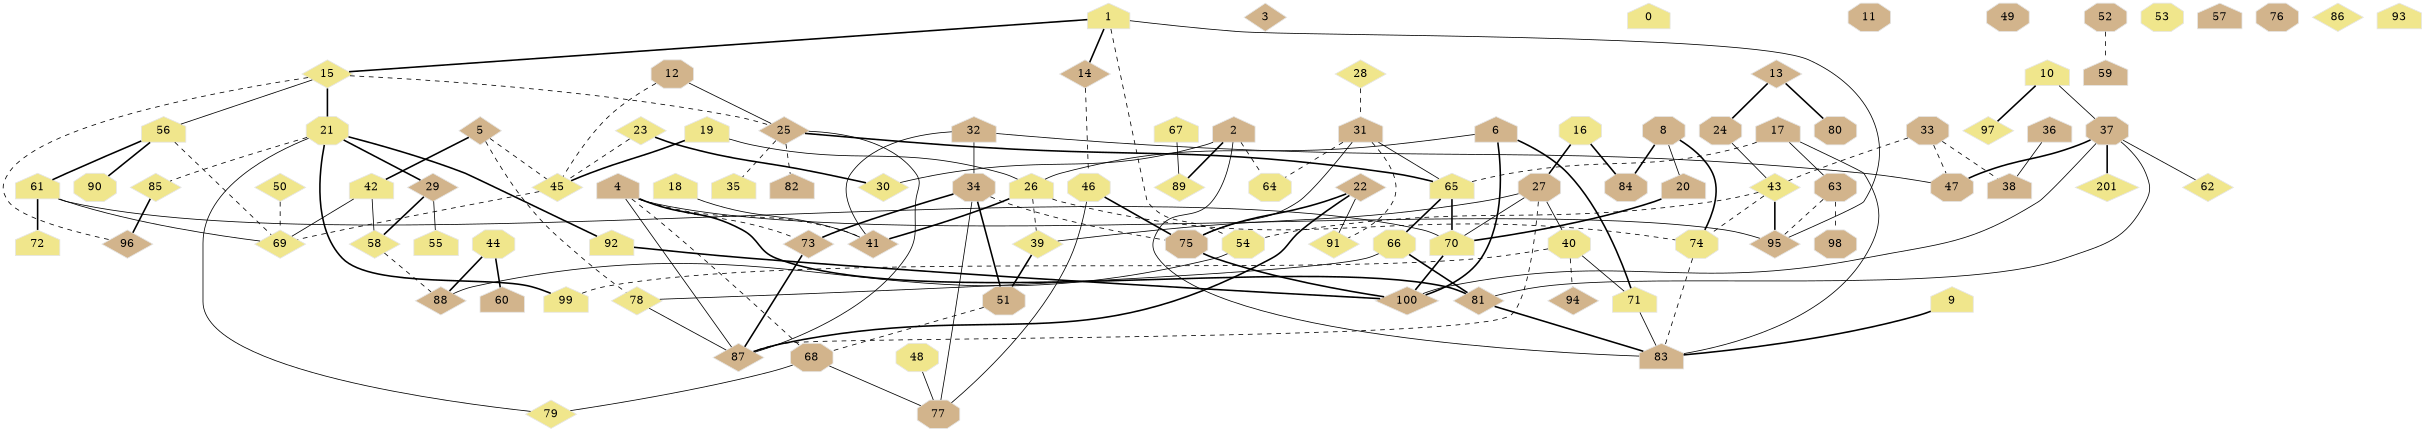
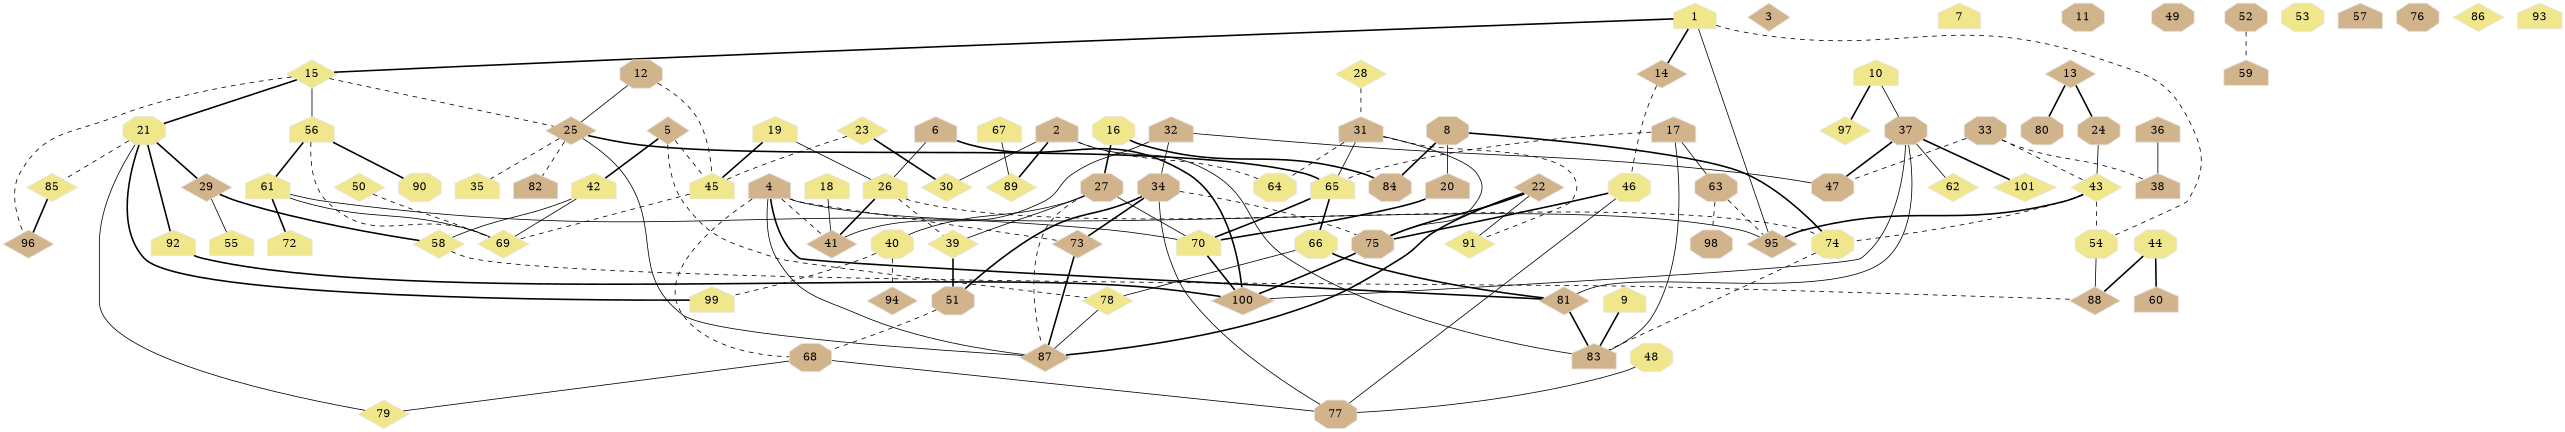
(1649, 17) -> (1959, 17)
(557, 187) -> (712, 187)
(2107, 187) -> (2025, 187)
(1635, 301) -> none
